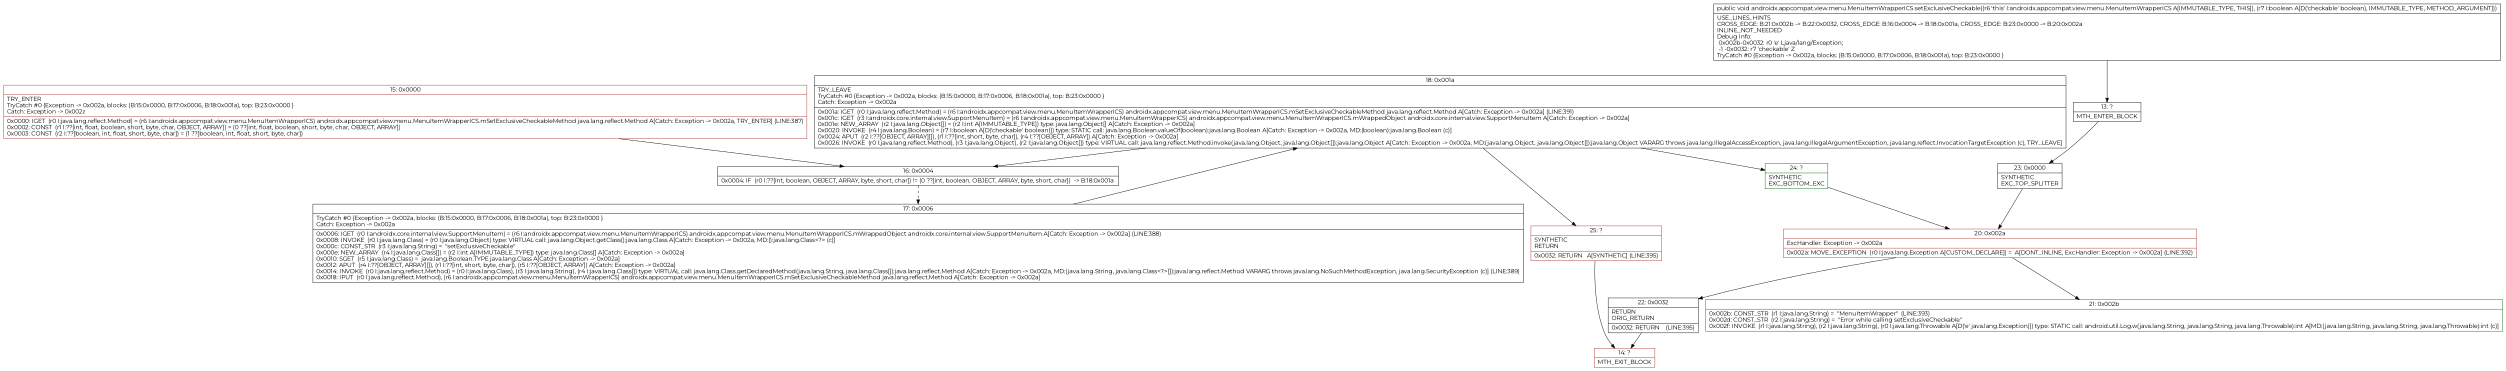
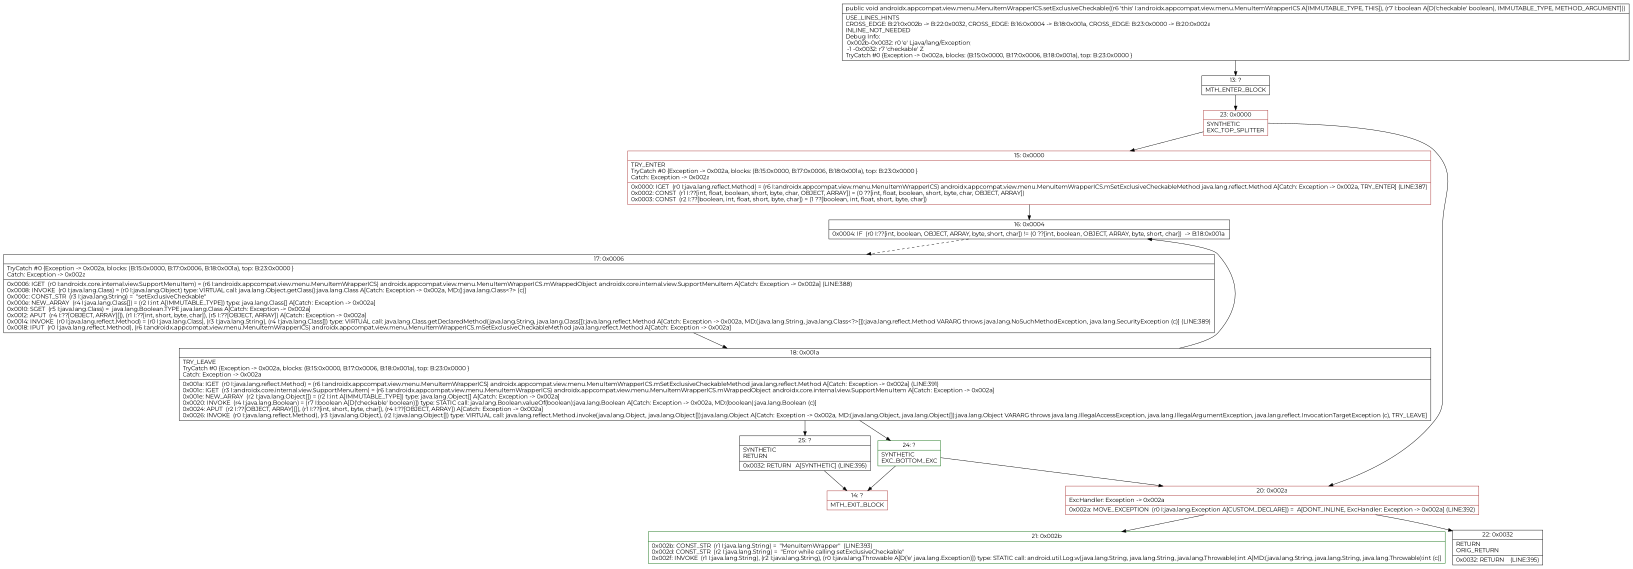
none -> (1169, 141)
(2030, 176) -> (1236, 123)
(1596, 243) -> (805, 453)
(1637, 339) -> (883, 477)
